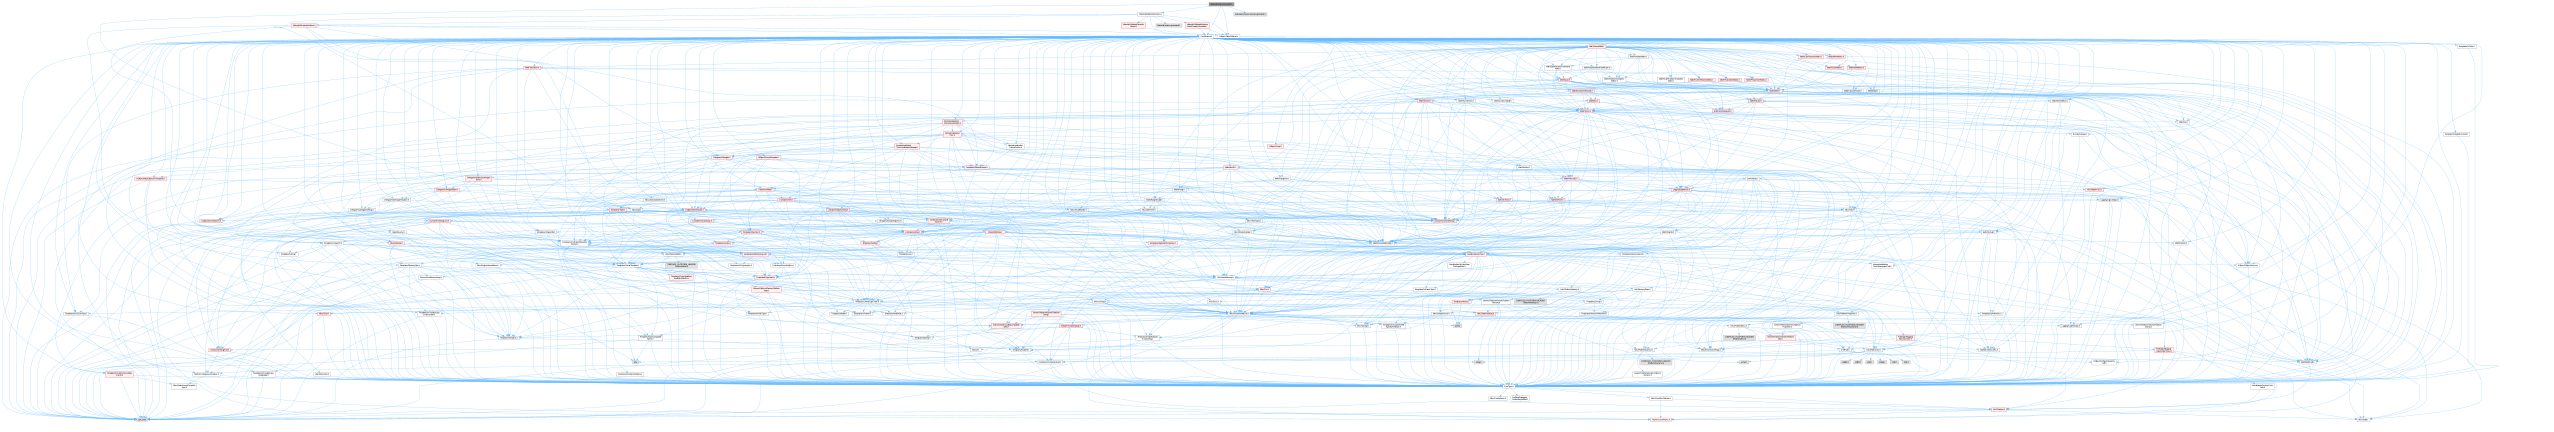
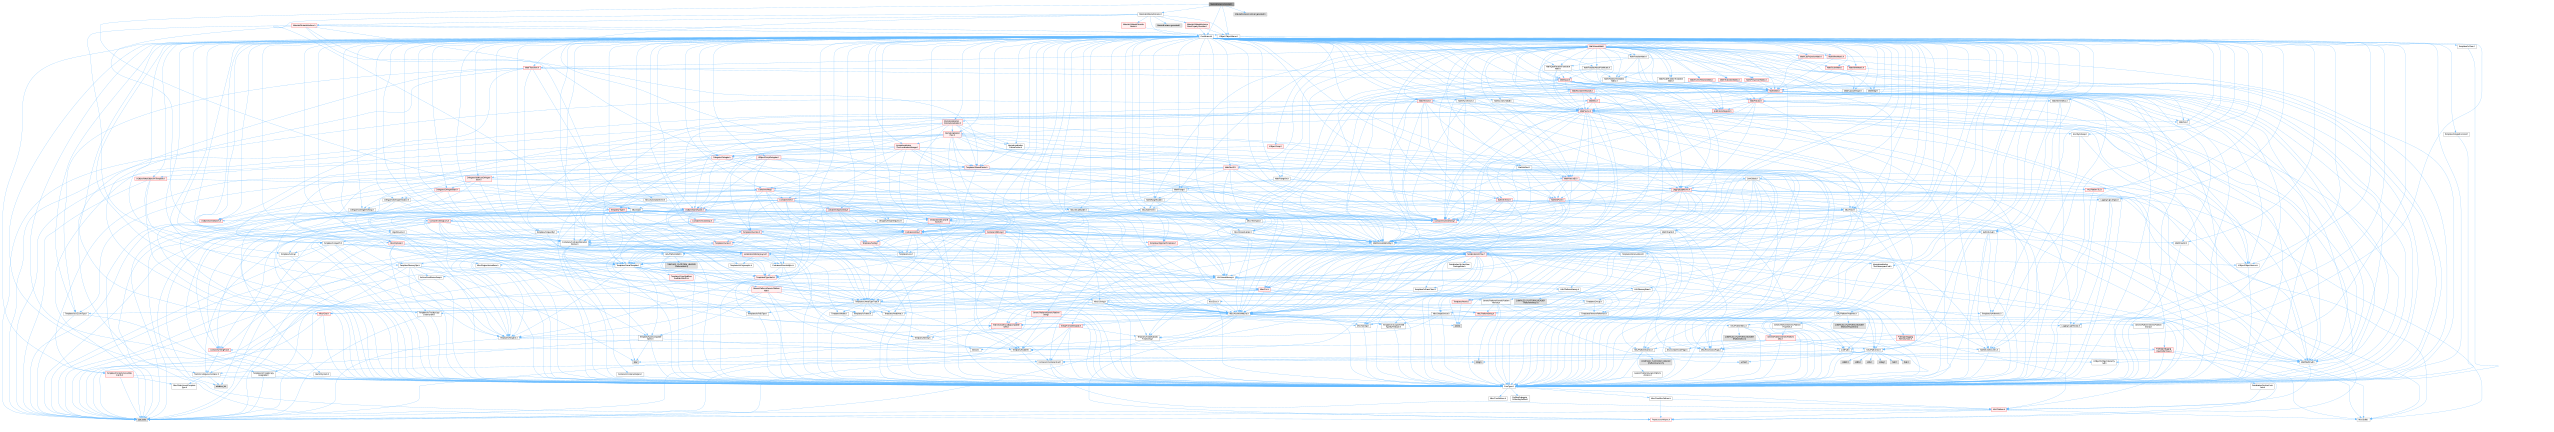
(1104, 175) -> (599, 79)
none -> (811, 223)
(995, 232) -> (995, 232)
none -> (1677, 350)
none -> (221, 386)
